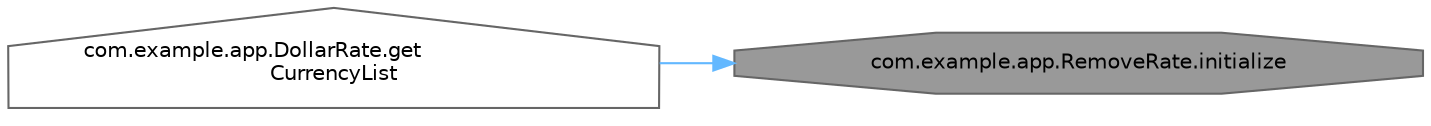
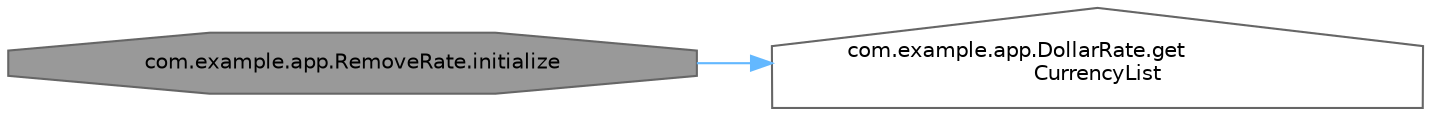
(686, 63) -> (724, 63)
